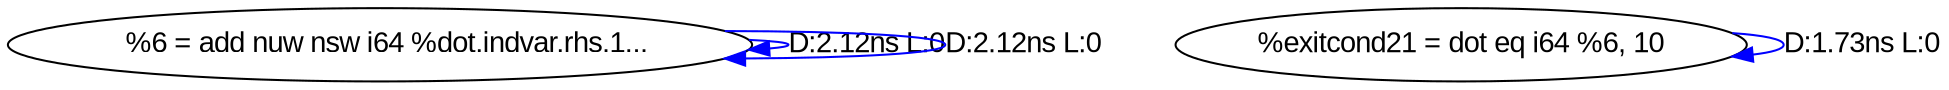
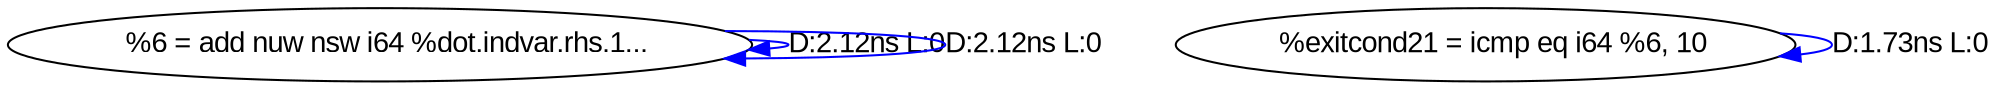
(1461, 45) -> (1486, 45)
